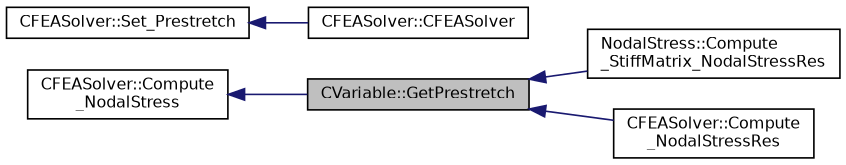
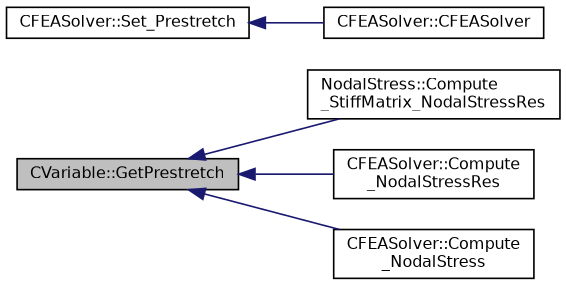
(276, 94) -> (272, 212)
